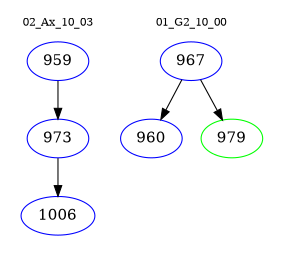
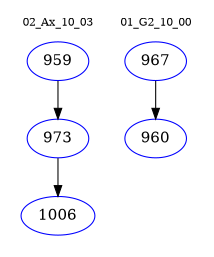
(232, 138) -> none
